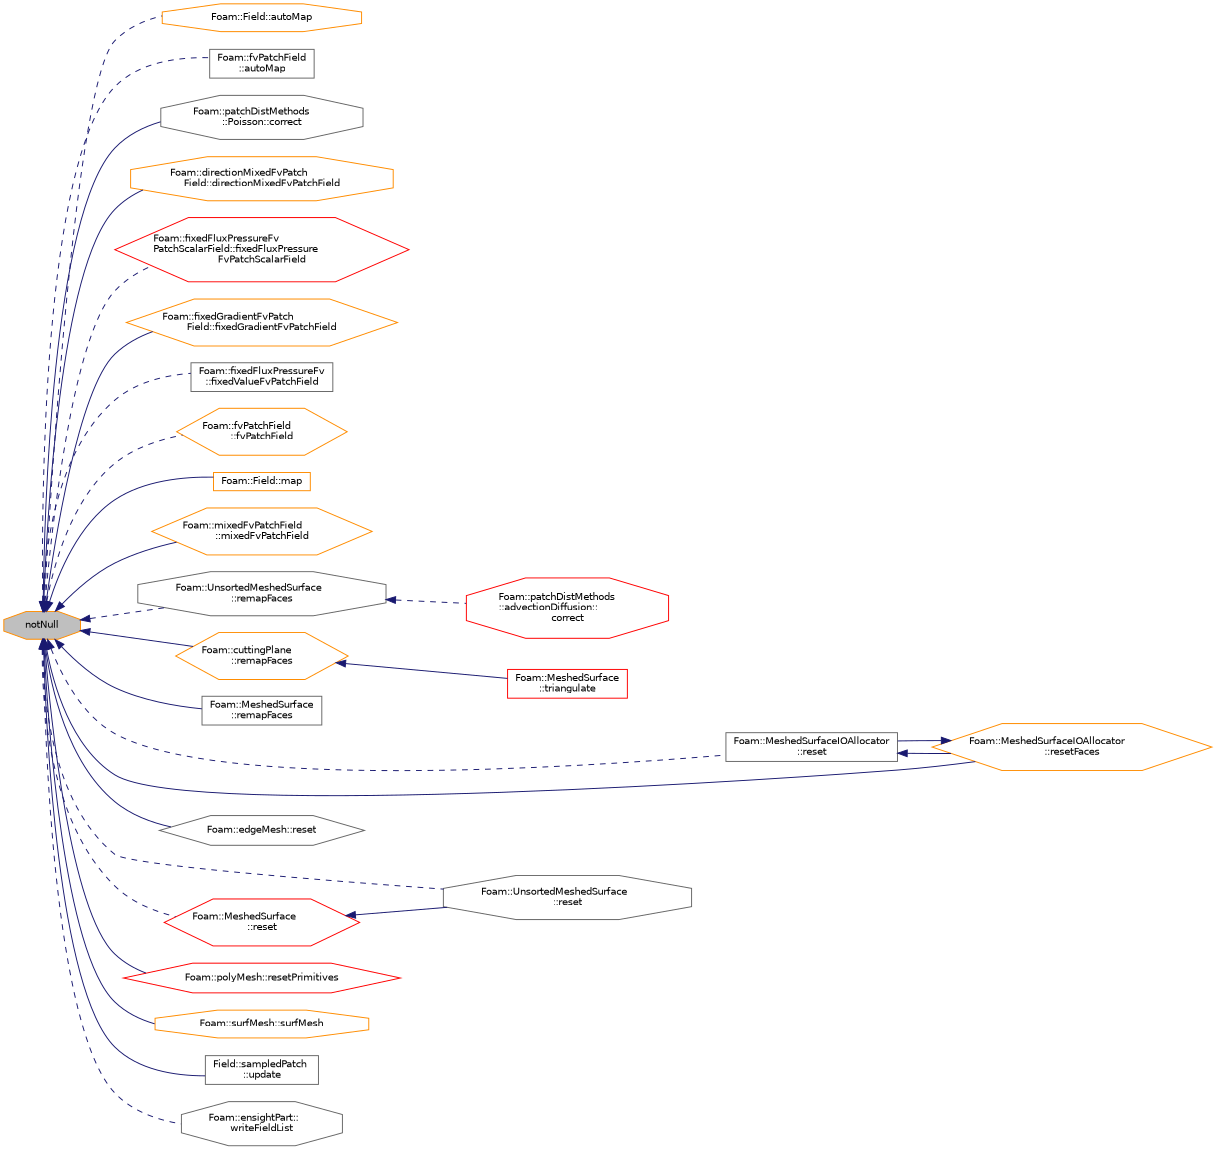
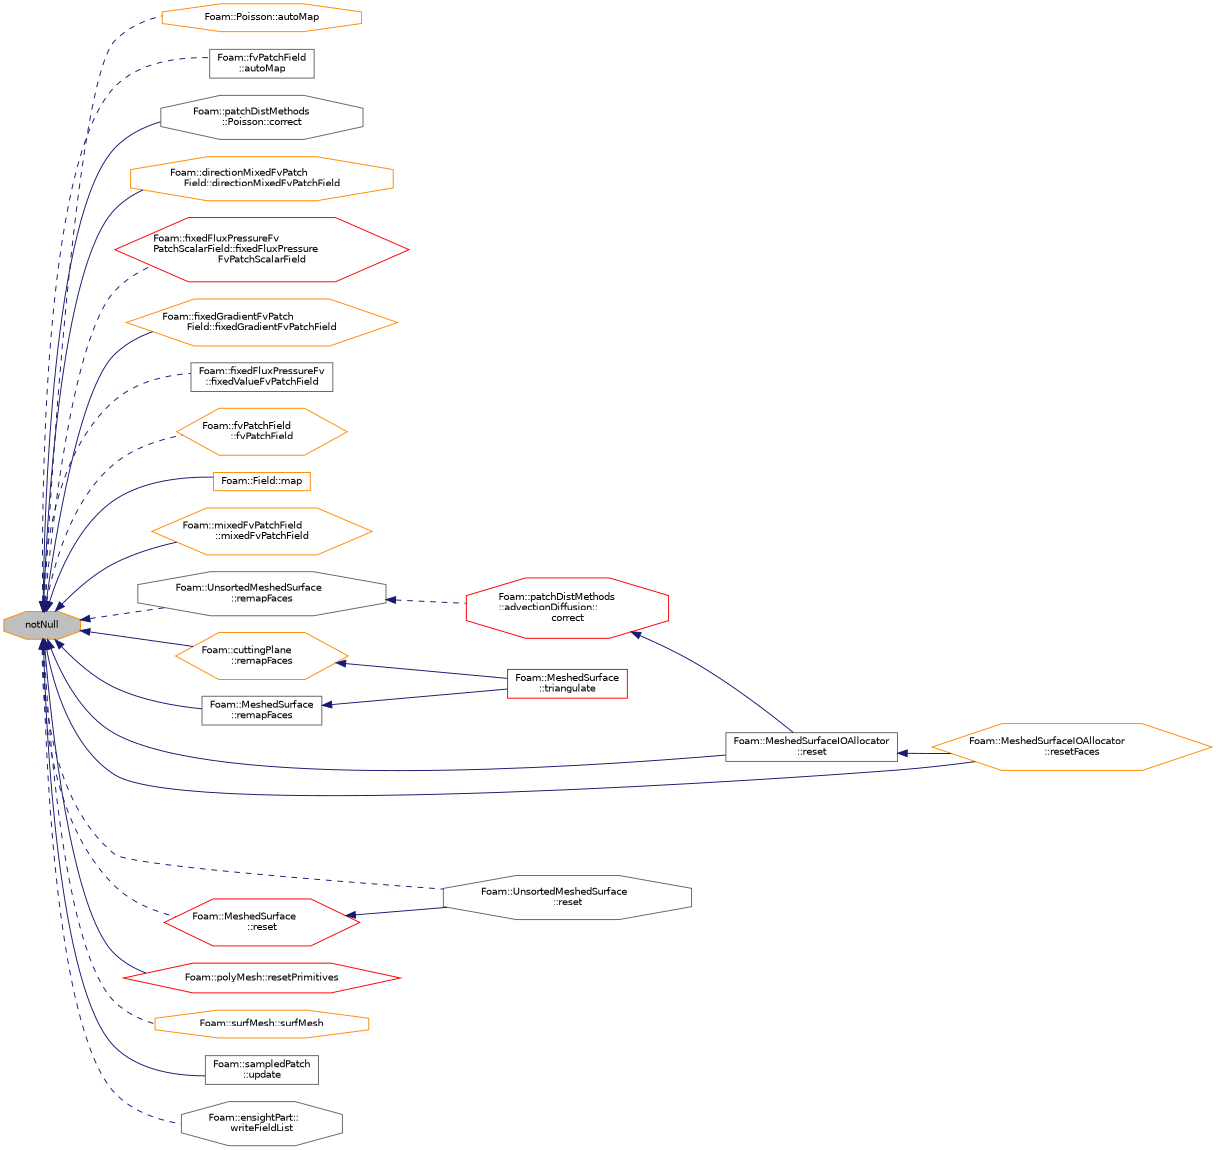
(262, 18) -> (262, 18)
none -> (420, 697)
(919, 741) -> (720, 678)
(364, 770) -> (364, 770)
(262, 830) -> none
(65, 853) -> (65, 853)
(262, 1070) -> (262, 1070)
